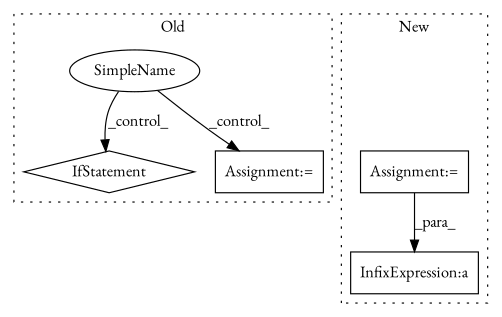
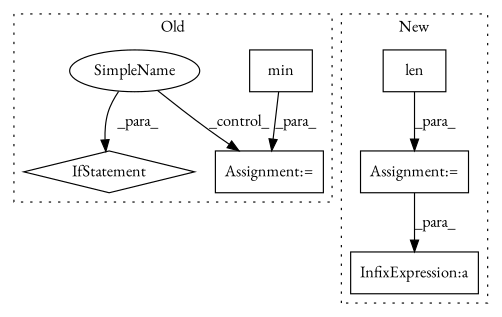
none -> (281, 71)
none -> (415, 71)
(138, 121) -> (138, 121)
